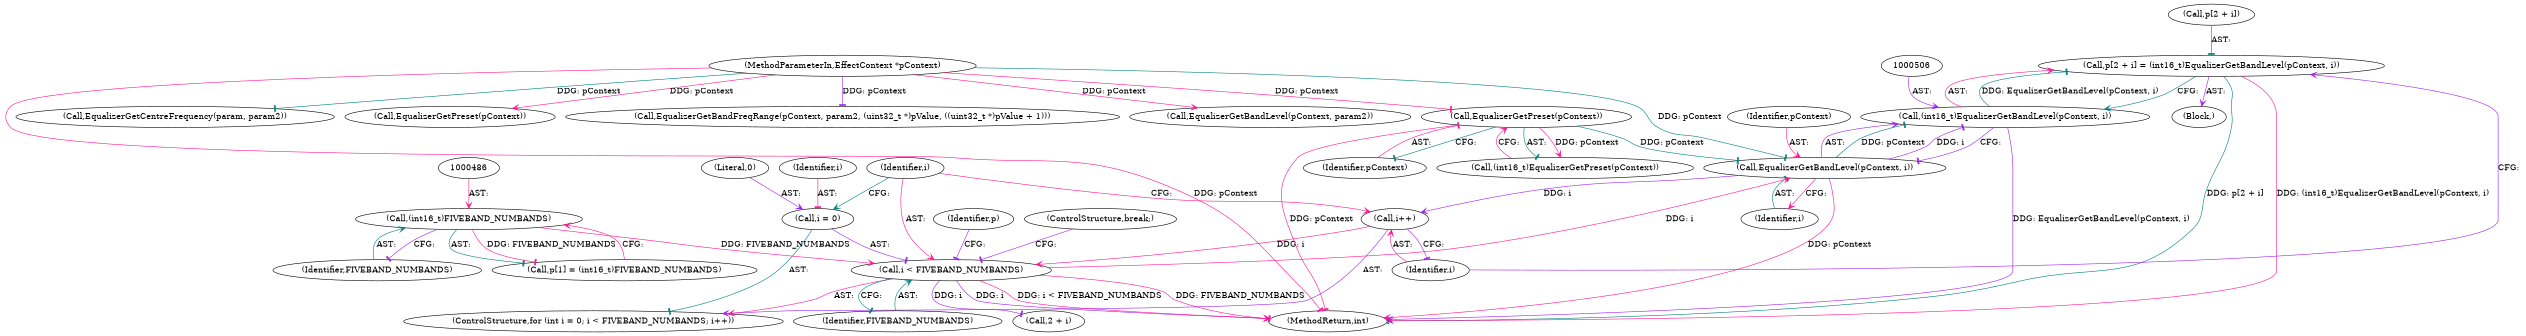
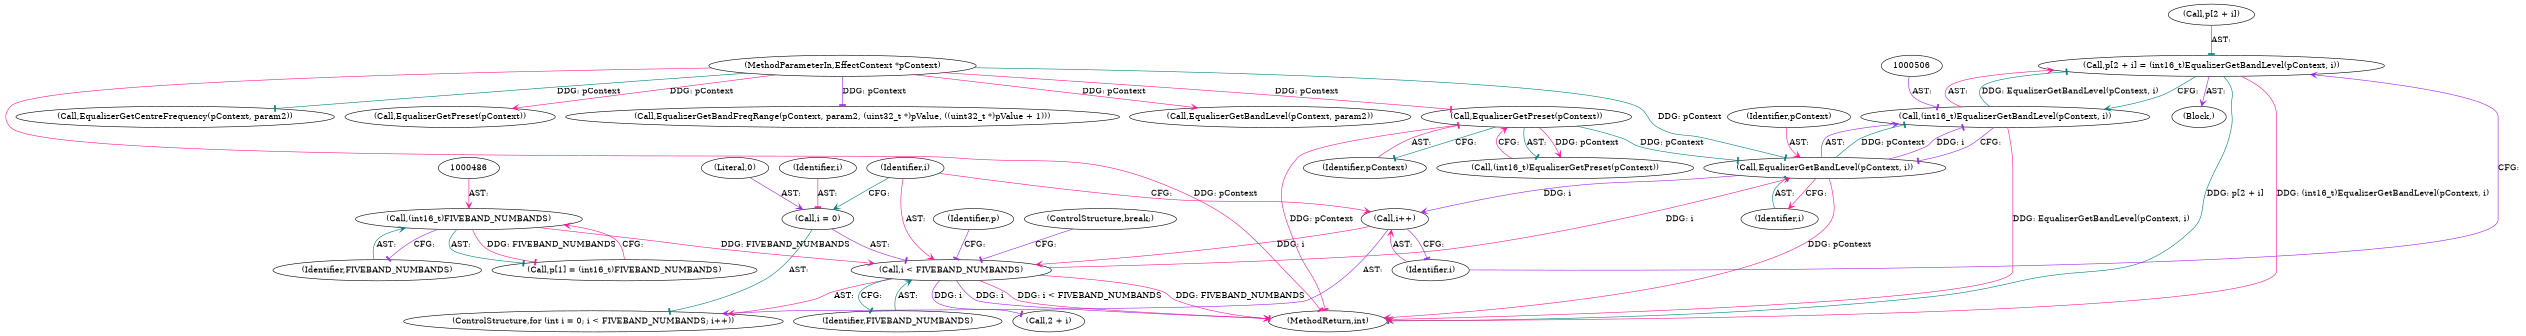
(1914, 98) -> (1914, 98)
(175, 117) -> (175, 117)
(1776, 305) -> (1776, 305)
